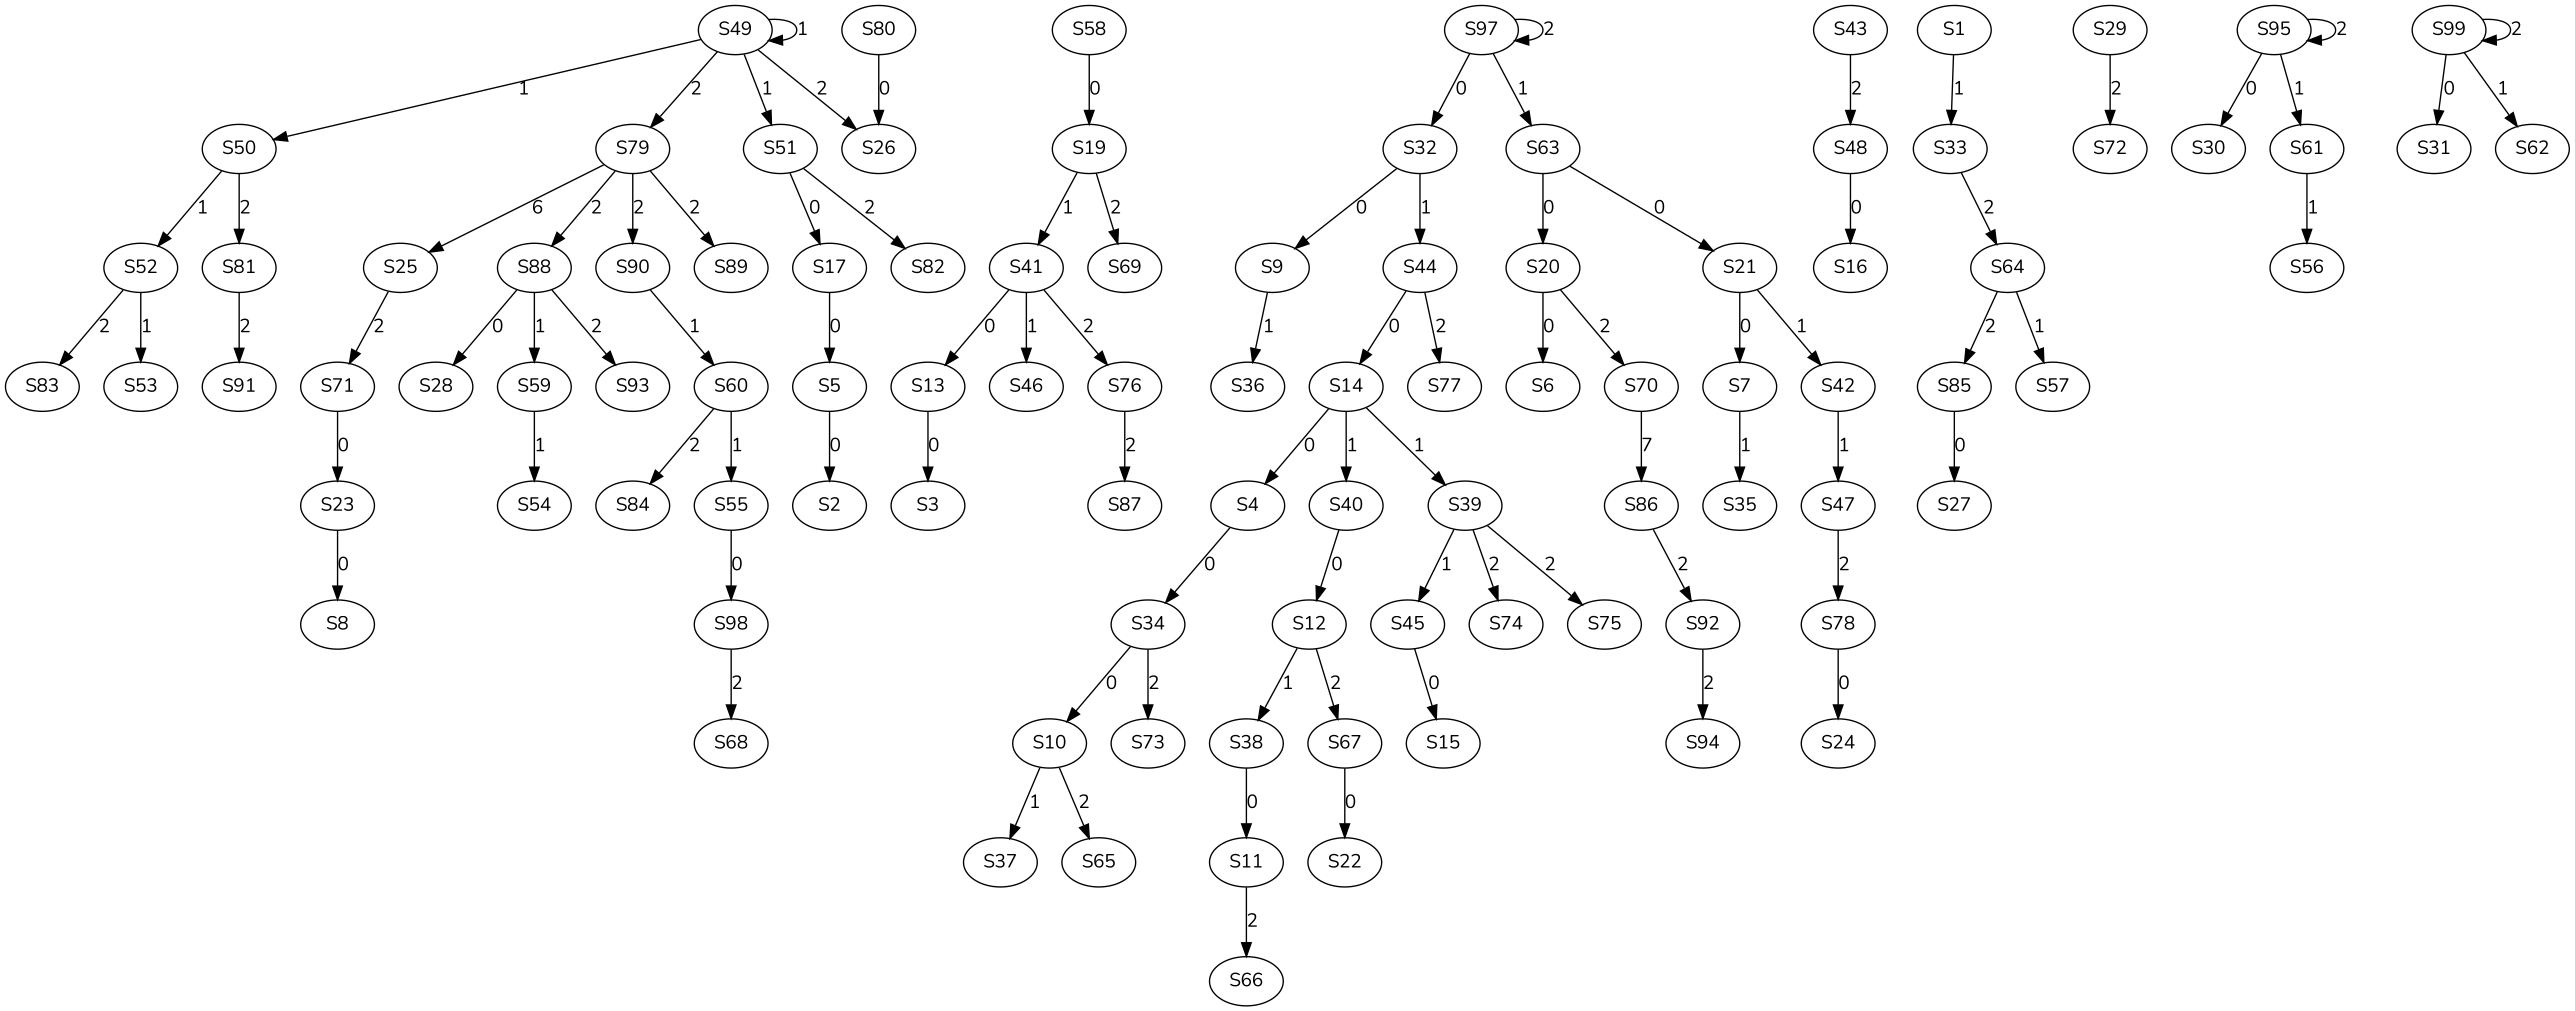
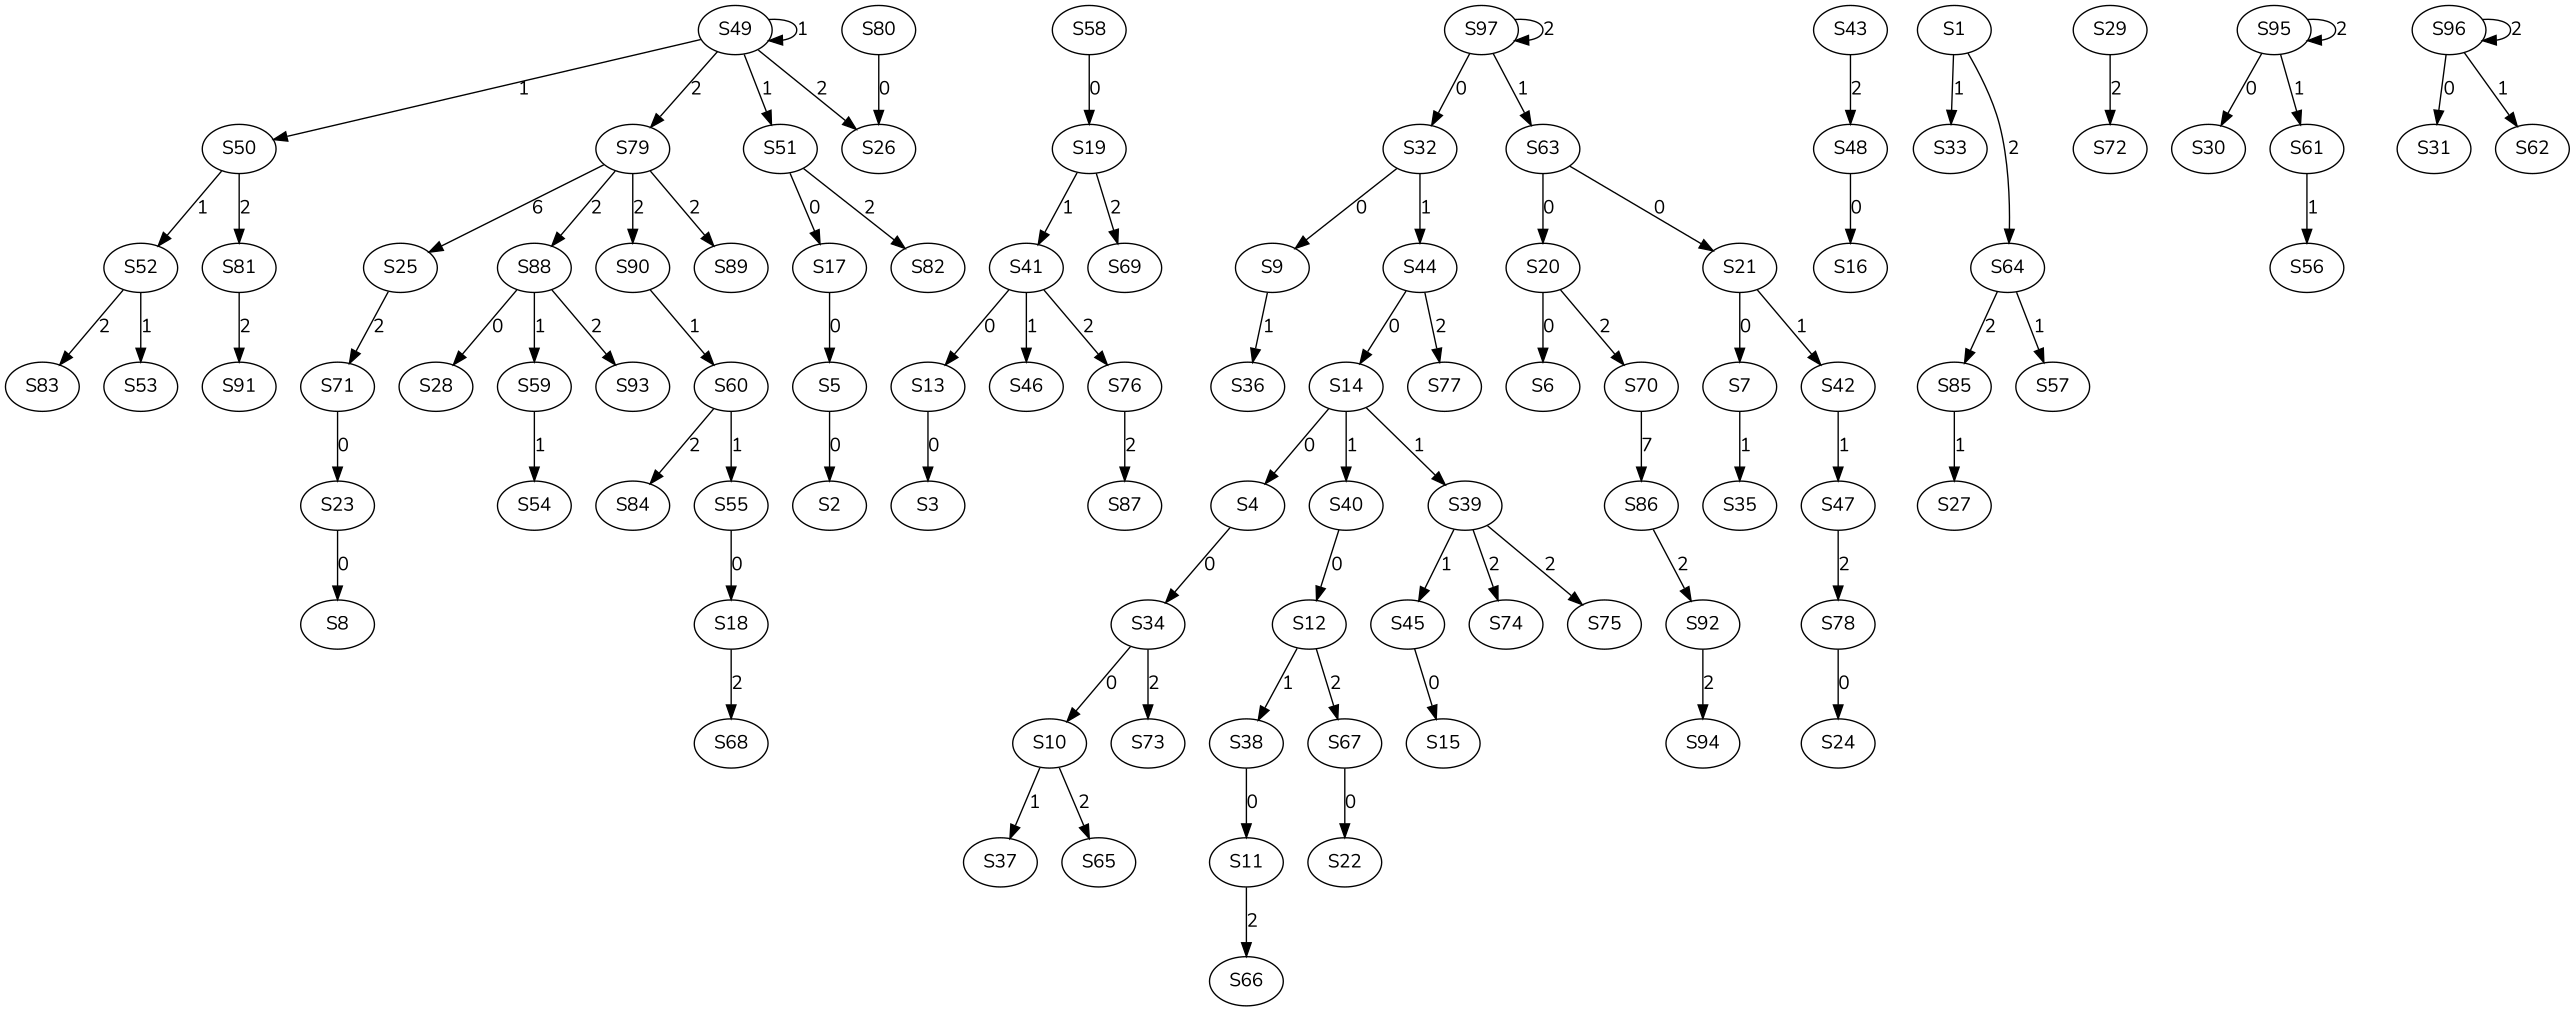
(2449, 30) -> (2449, 30)
(1976, 202) -> (2002, 138)
(1960, 446) -> (1960, 446)
(731, 625) -> (731, 625)
